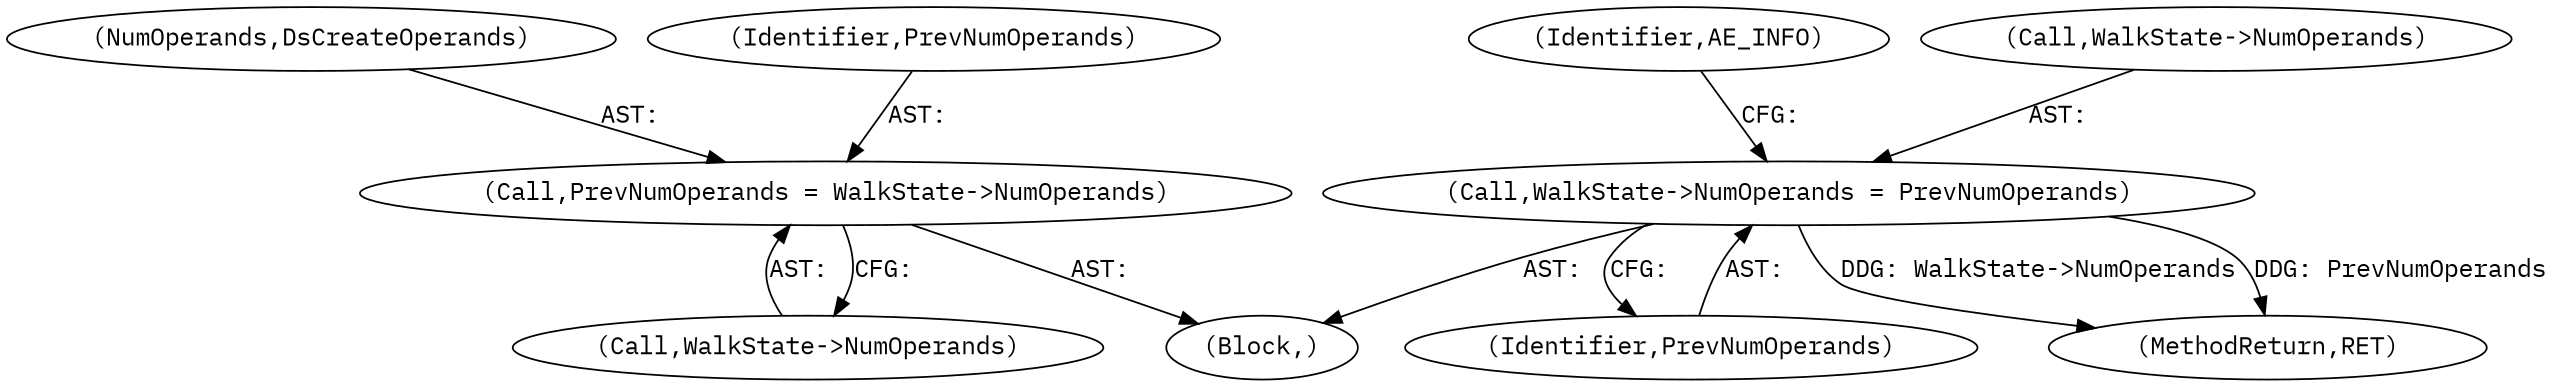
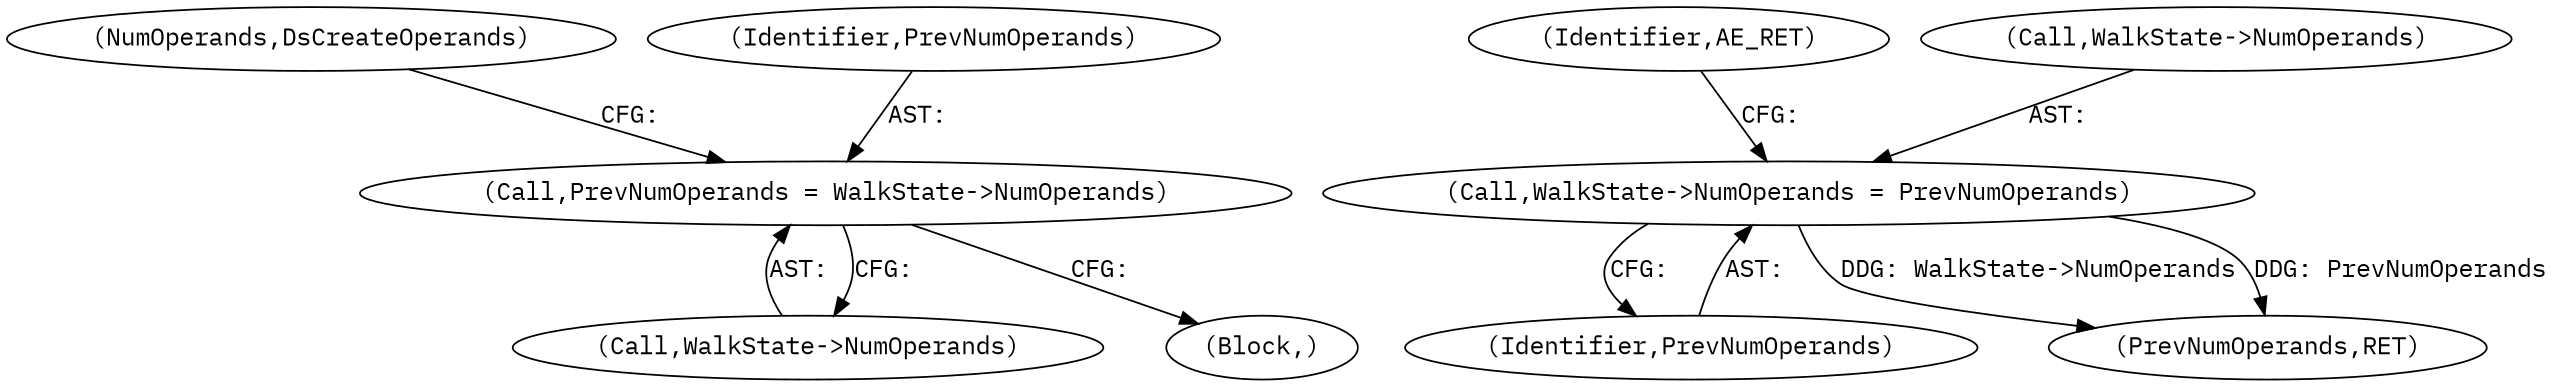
(1679, 39) -> (1679, 39)
(638, 116) -> (638, 116)
(1495, 265) -> none
(1108, 270) -> (1108, 270)
(2268, 348) -> (2268, 348)
